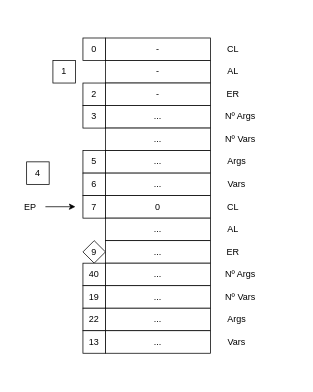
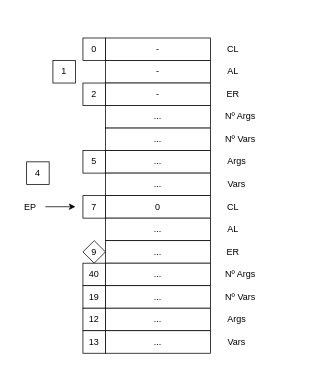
(94, 117) -> none
(94, 184) -> none
(94, 319) -> (94, 319)
